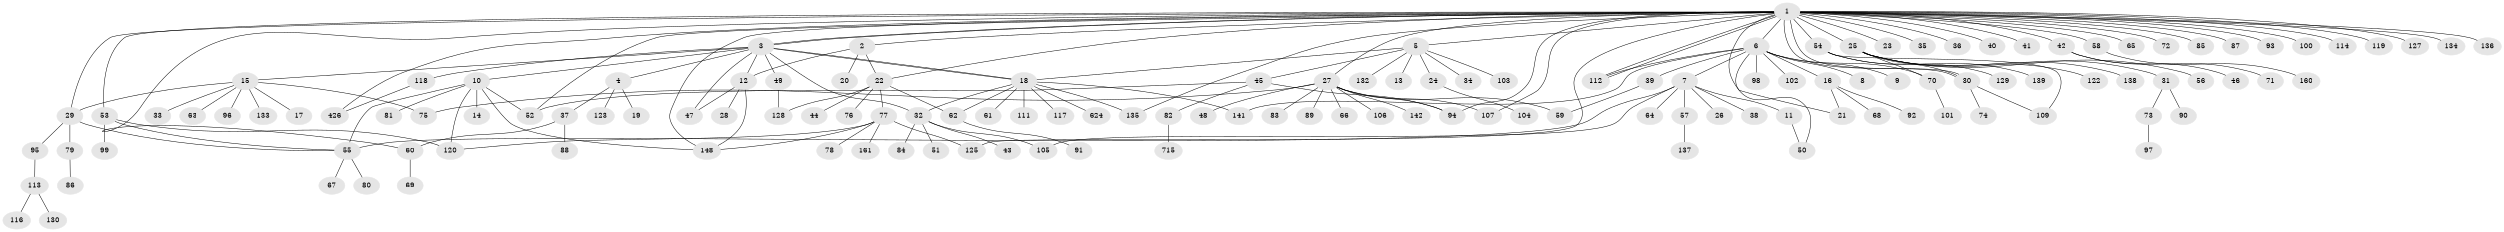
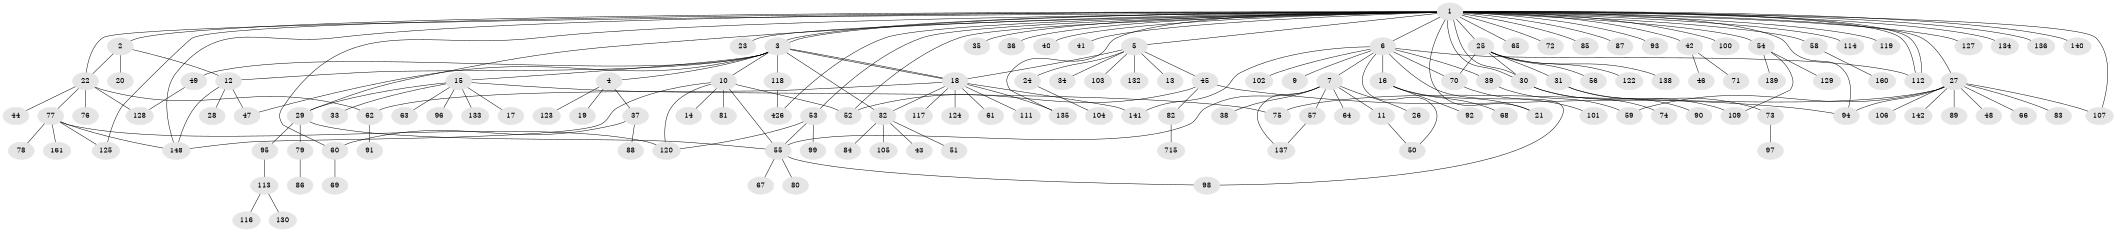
none -> (2077, 46)
(1863, 81) -> none
(1096, 116) -> (955, 116)
(1291, 136) -> (1261, 107)
none -> (990, 179)
